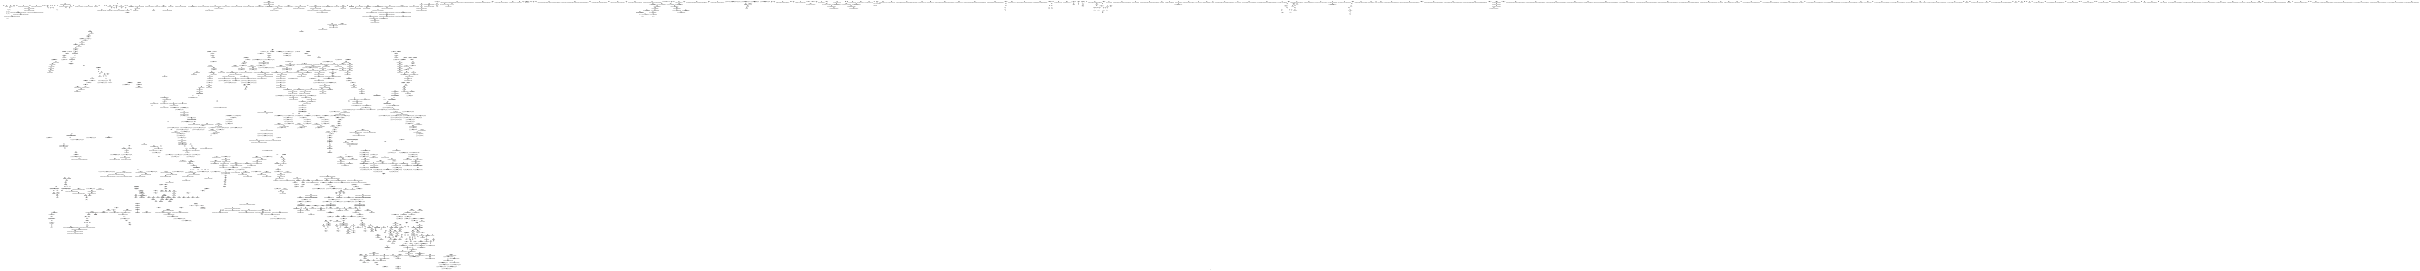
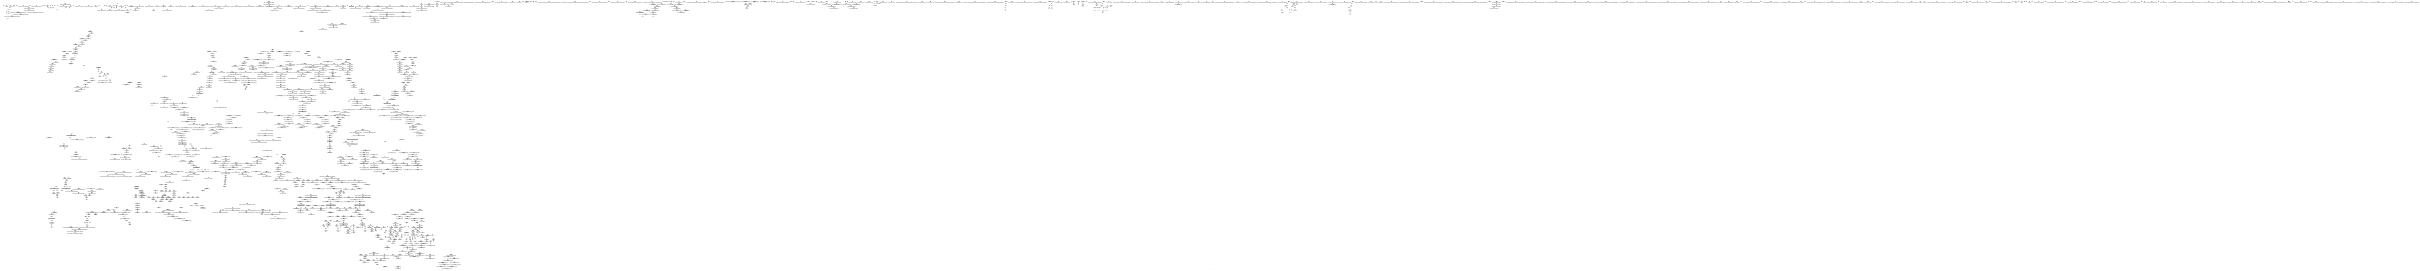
none -> (278, 167)
